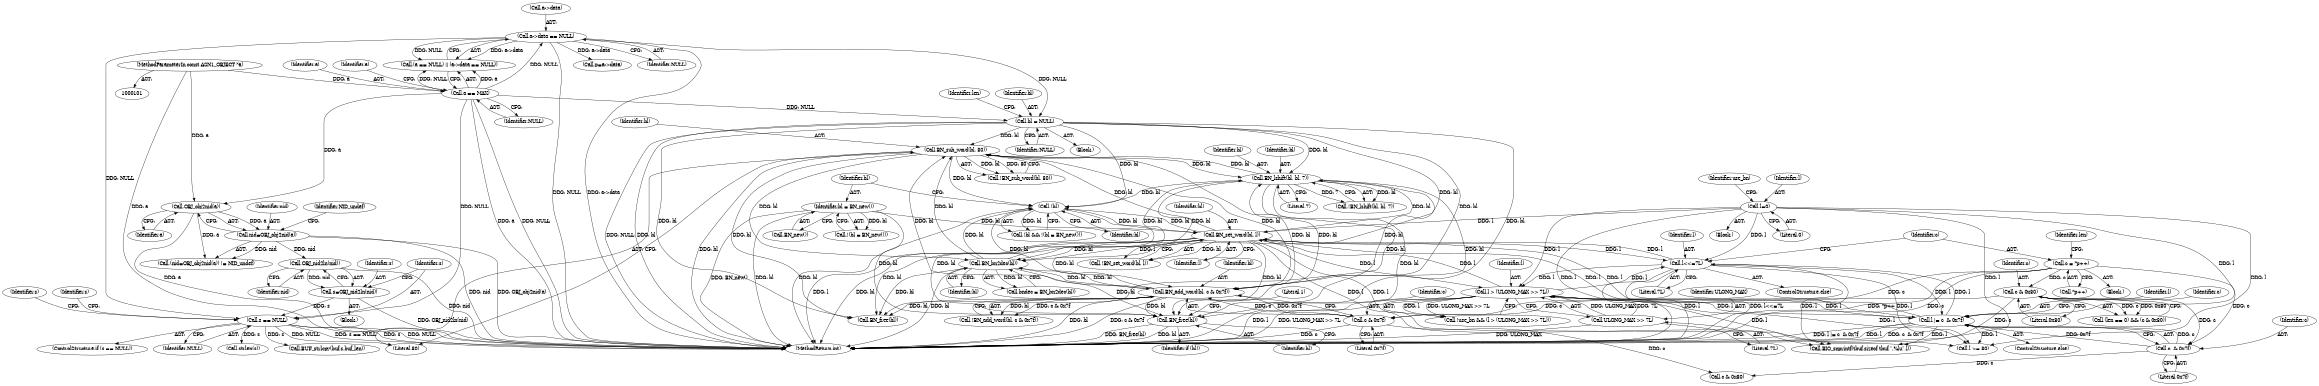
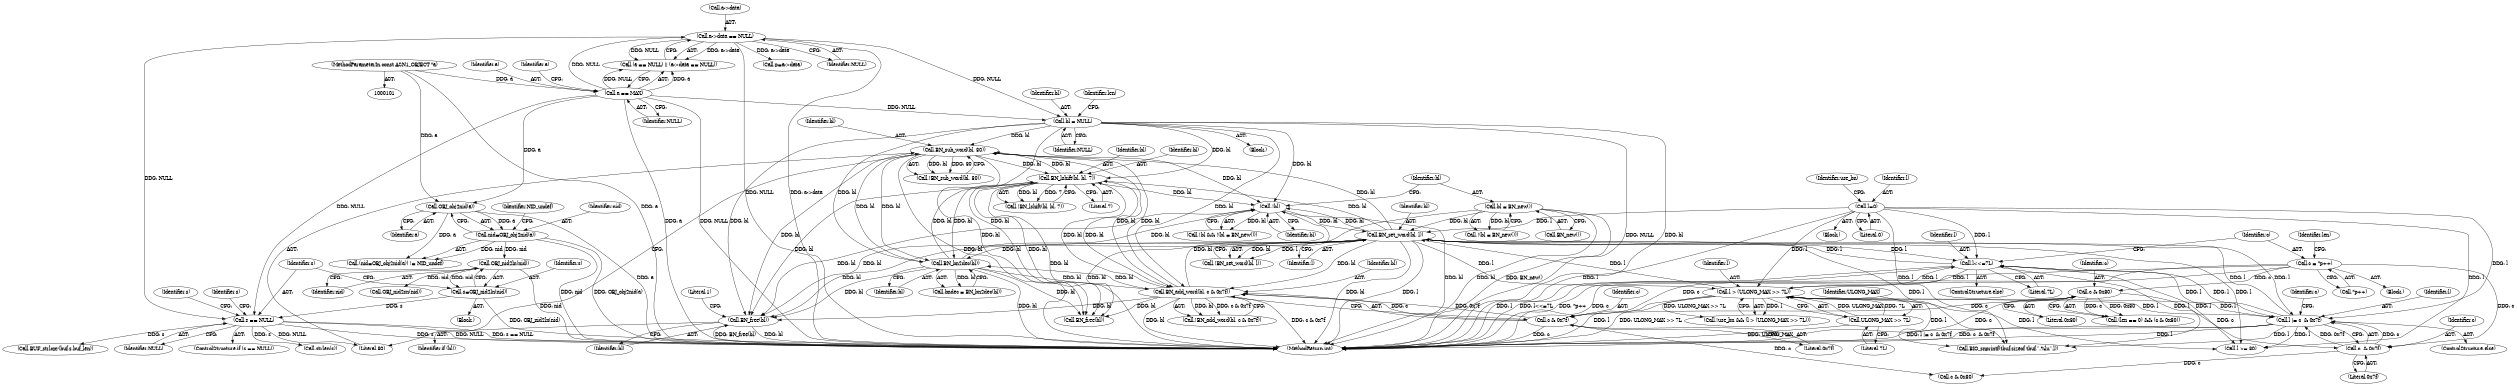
(844, 207) -> (1509, 207)
none -> (396, 292)
